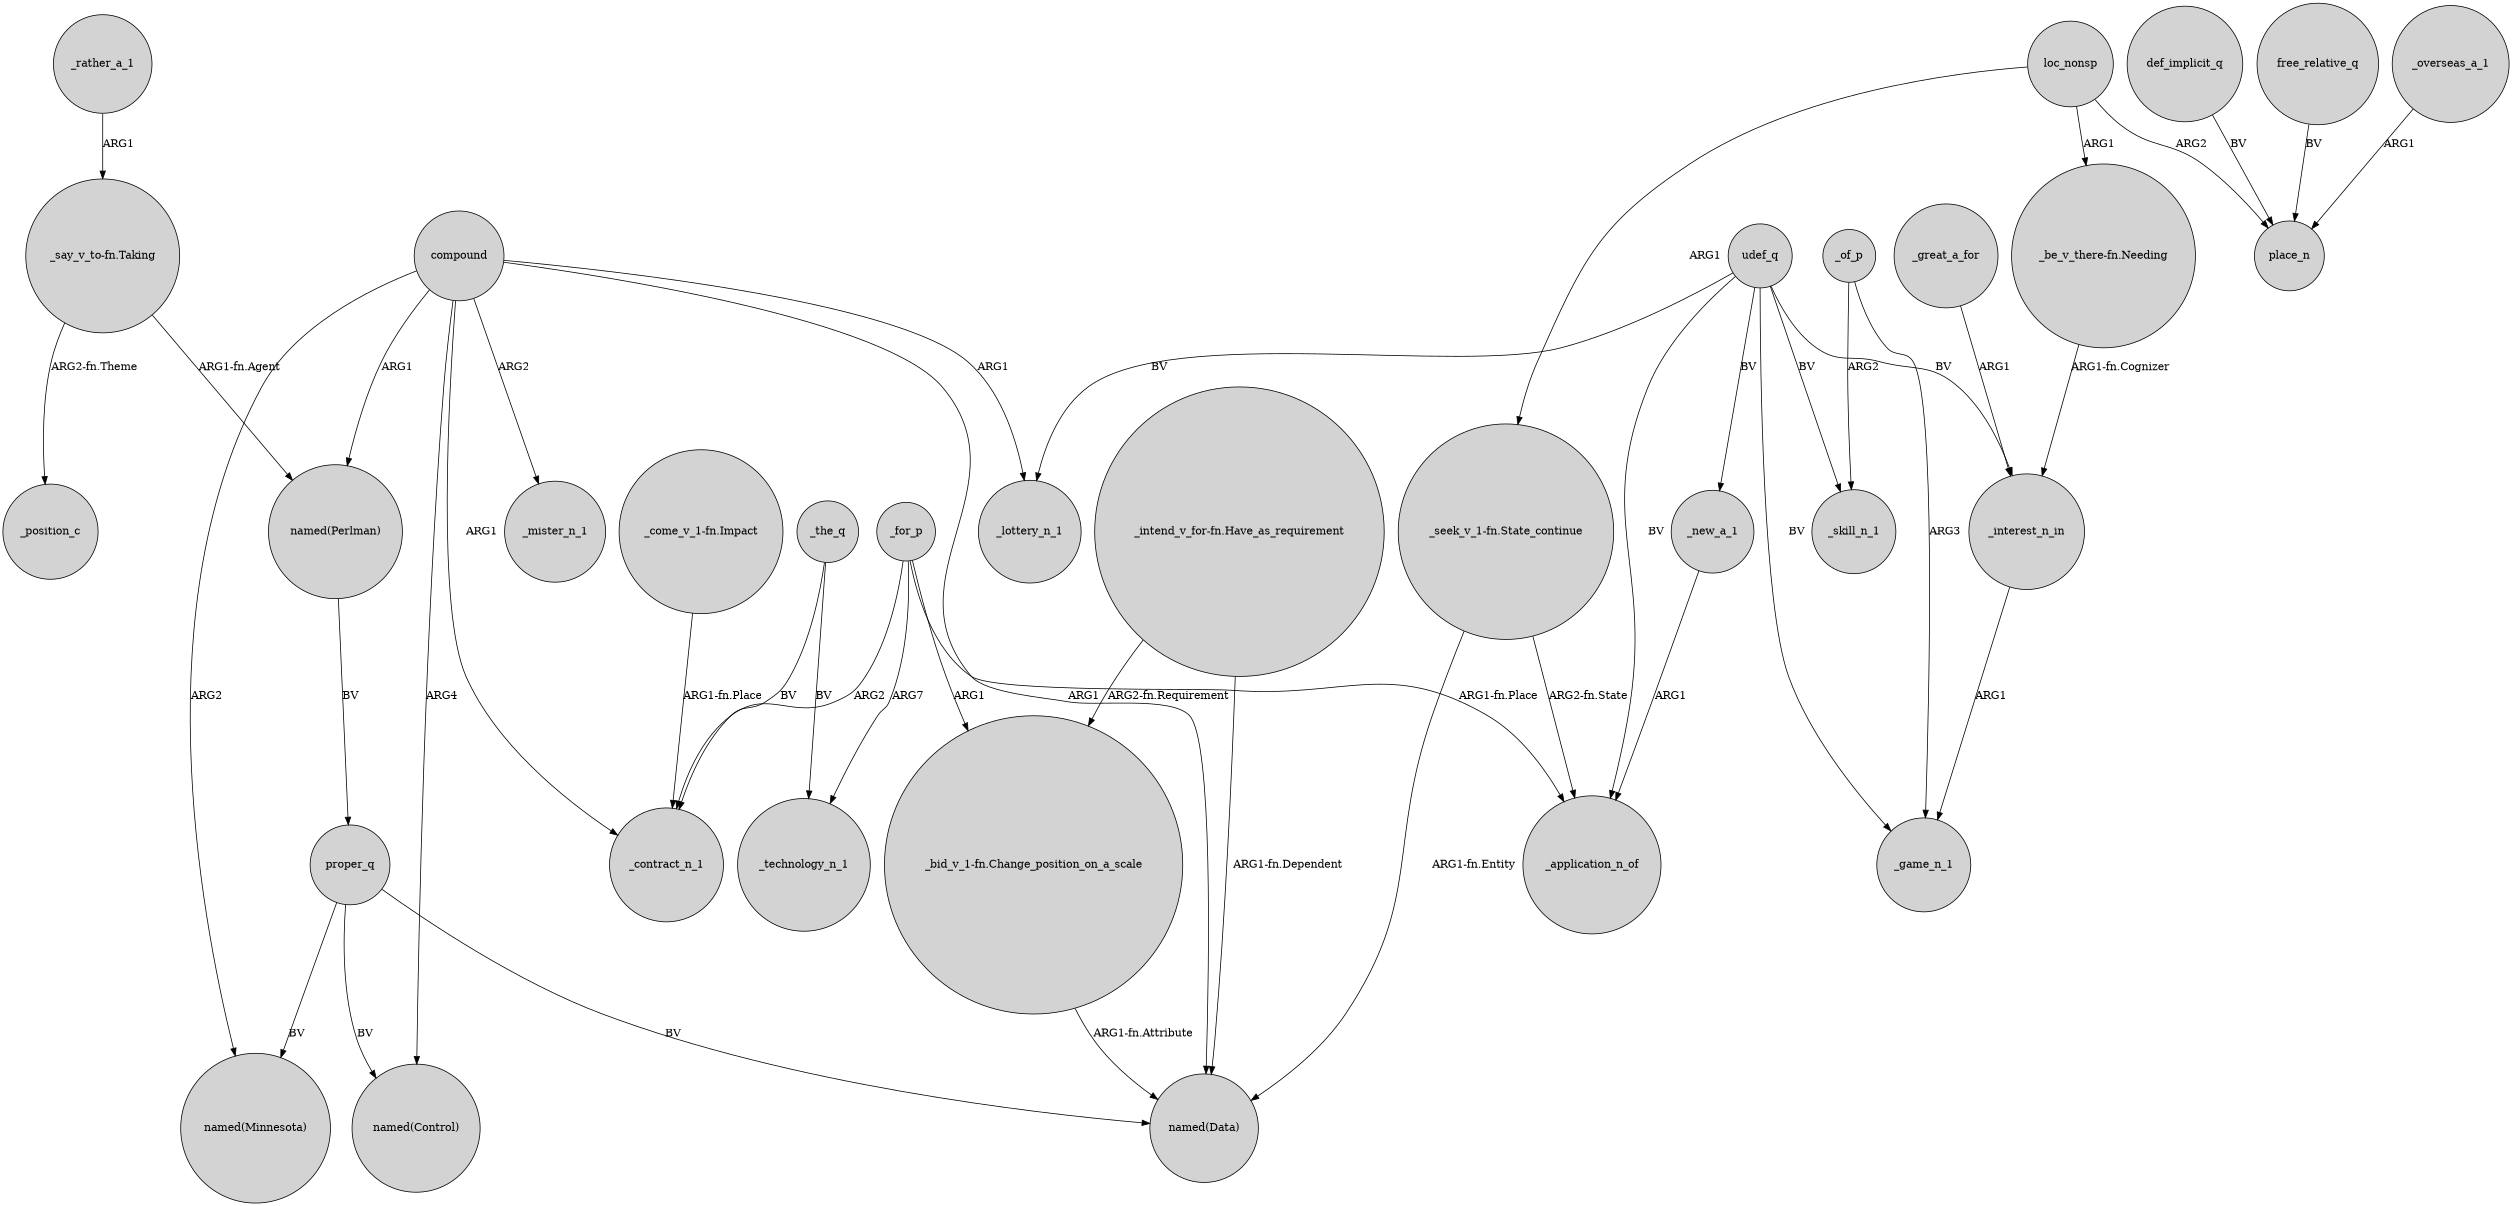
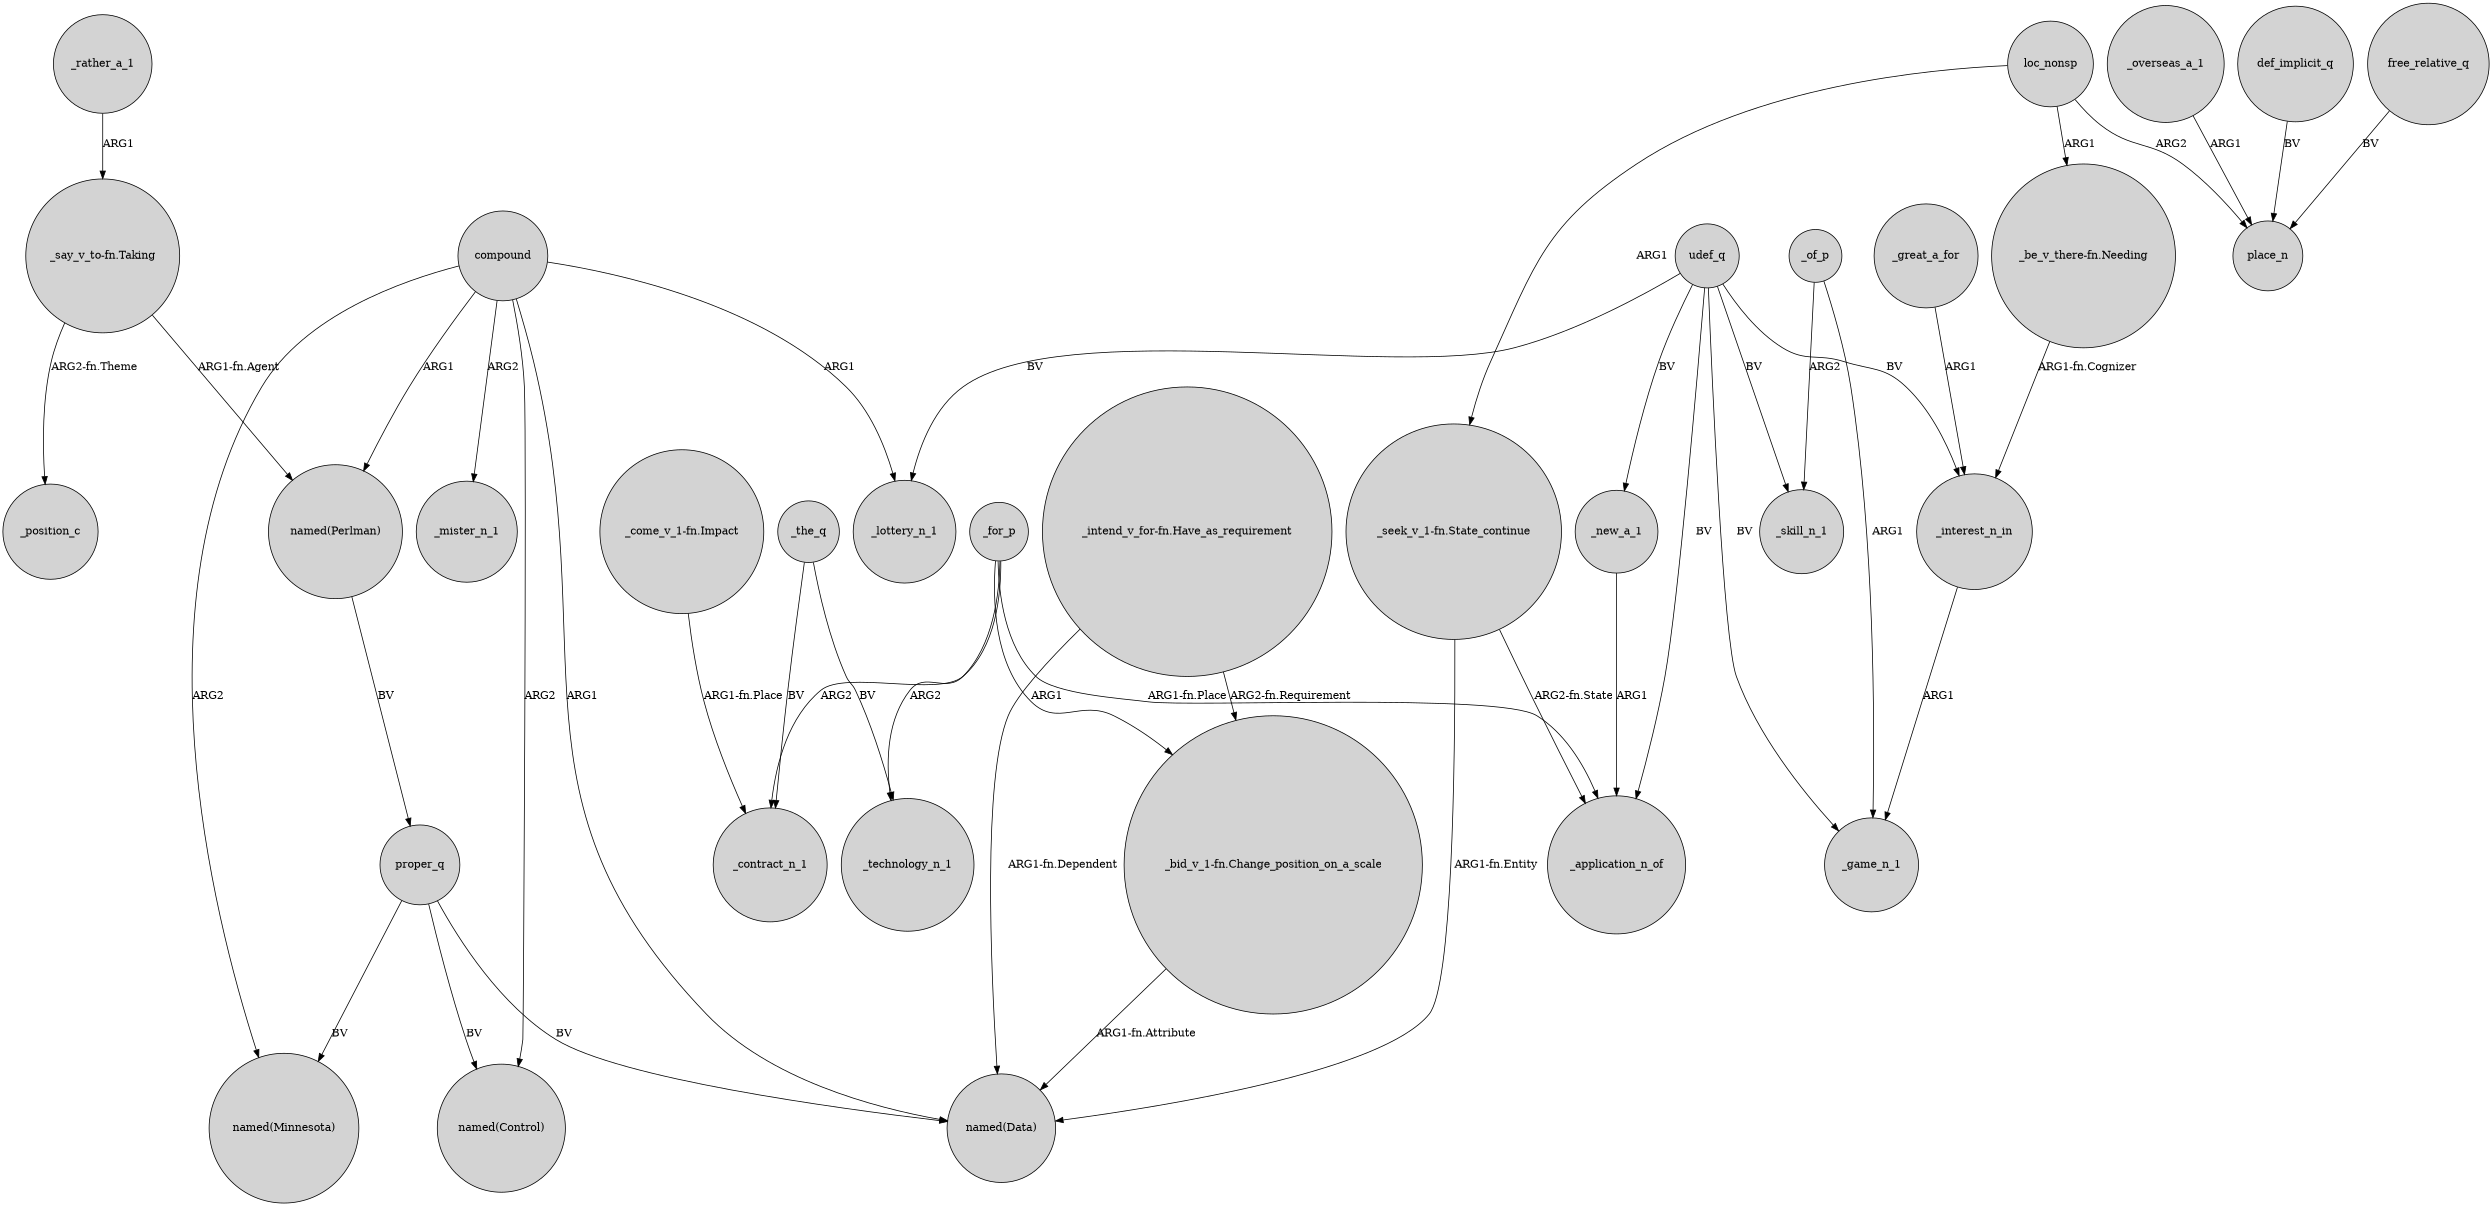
(1945, 532) -> (1888, 532)
(451, 597) -> none
(442, 696) -> (540, 696)
(908, 696) -> (926, 696)
